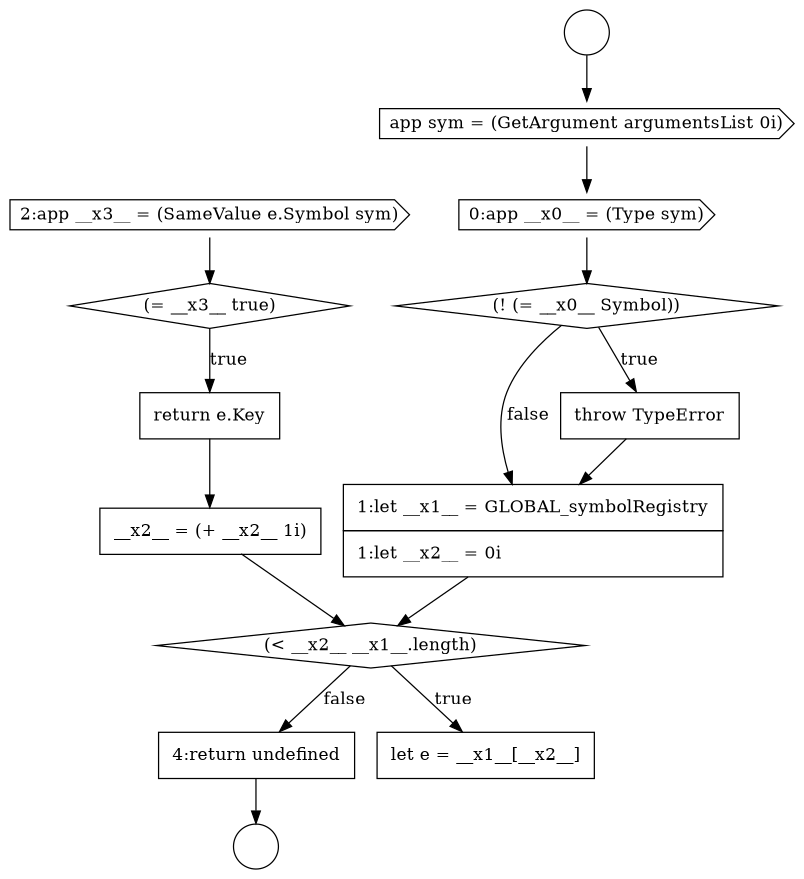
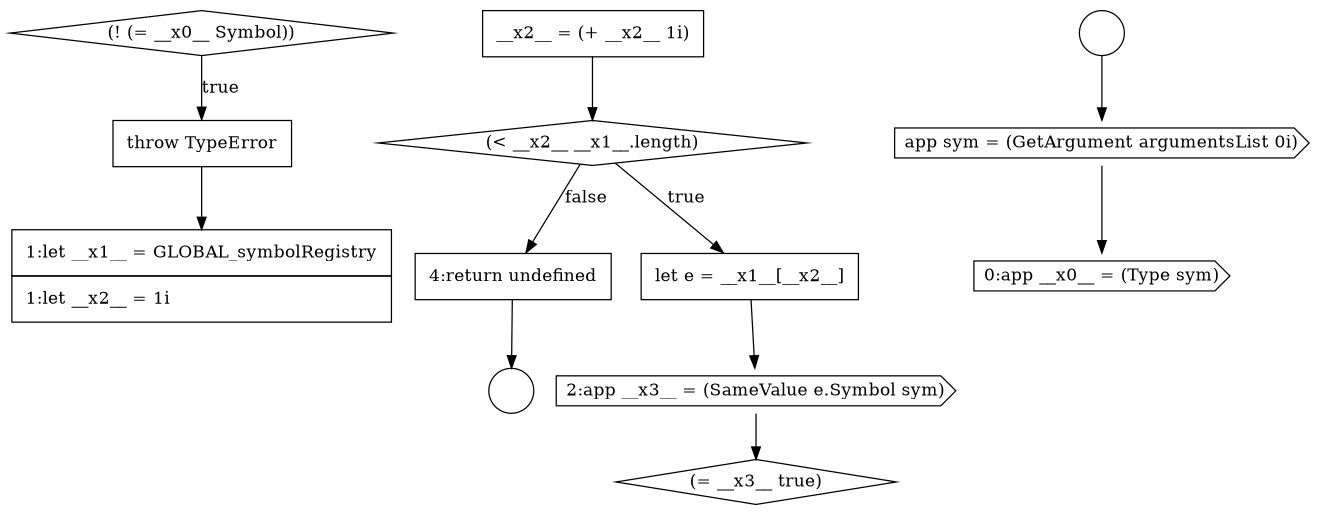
(587, 254) -> none
none -> (753, 328)
(508, 390) -> none
(210, 415) -> none
(430, 553) -> (98, 298)
(438, 598) -> none
